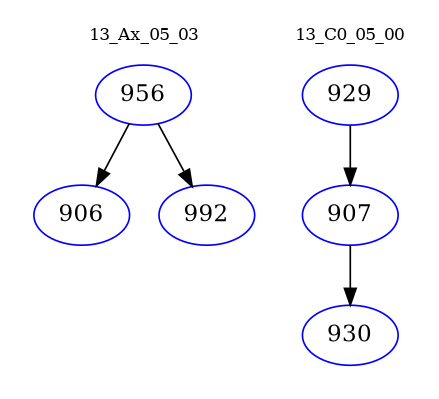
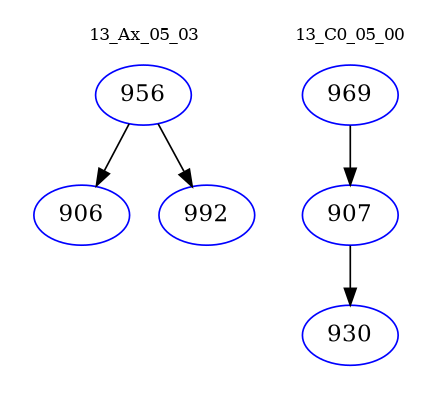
(350, 95) -> (350, 95)
